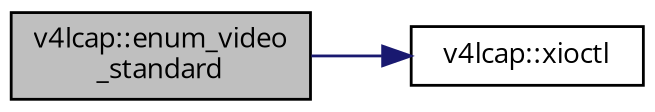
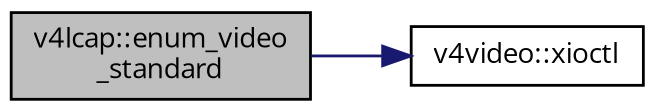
(527, 56) -> (527, 56)
